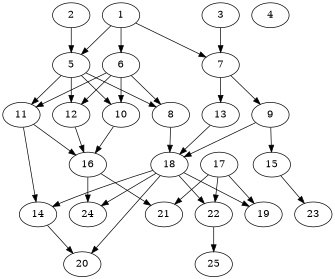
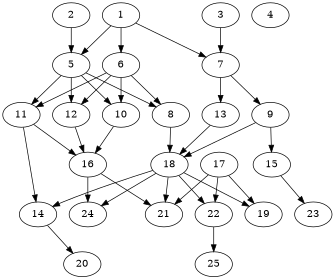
(128, 212) -> (167, 186)
